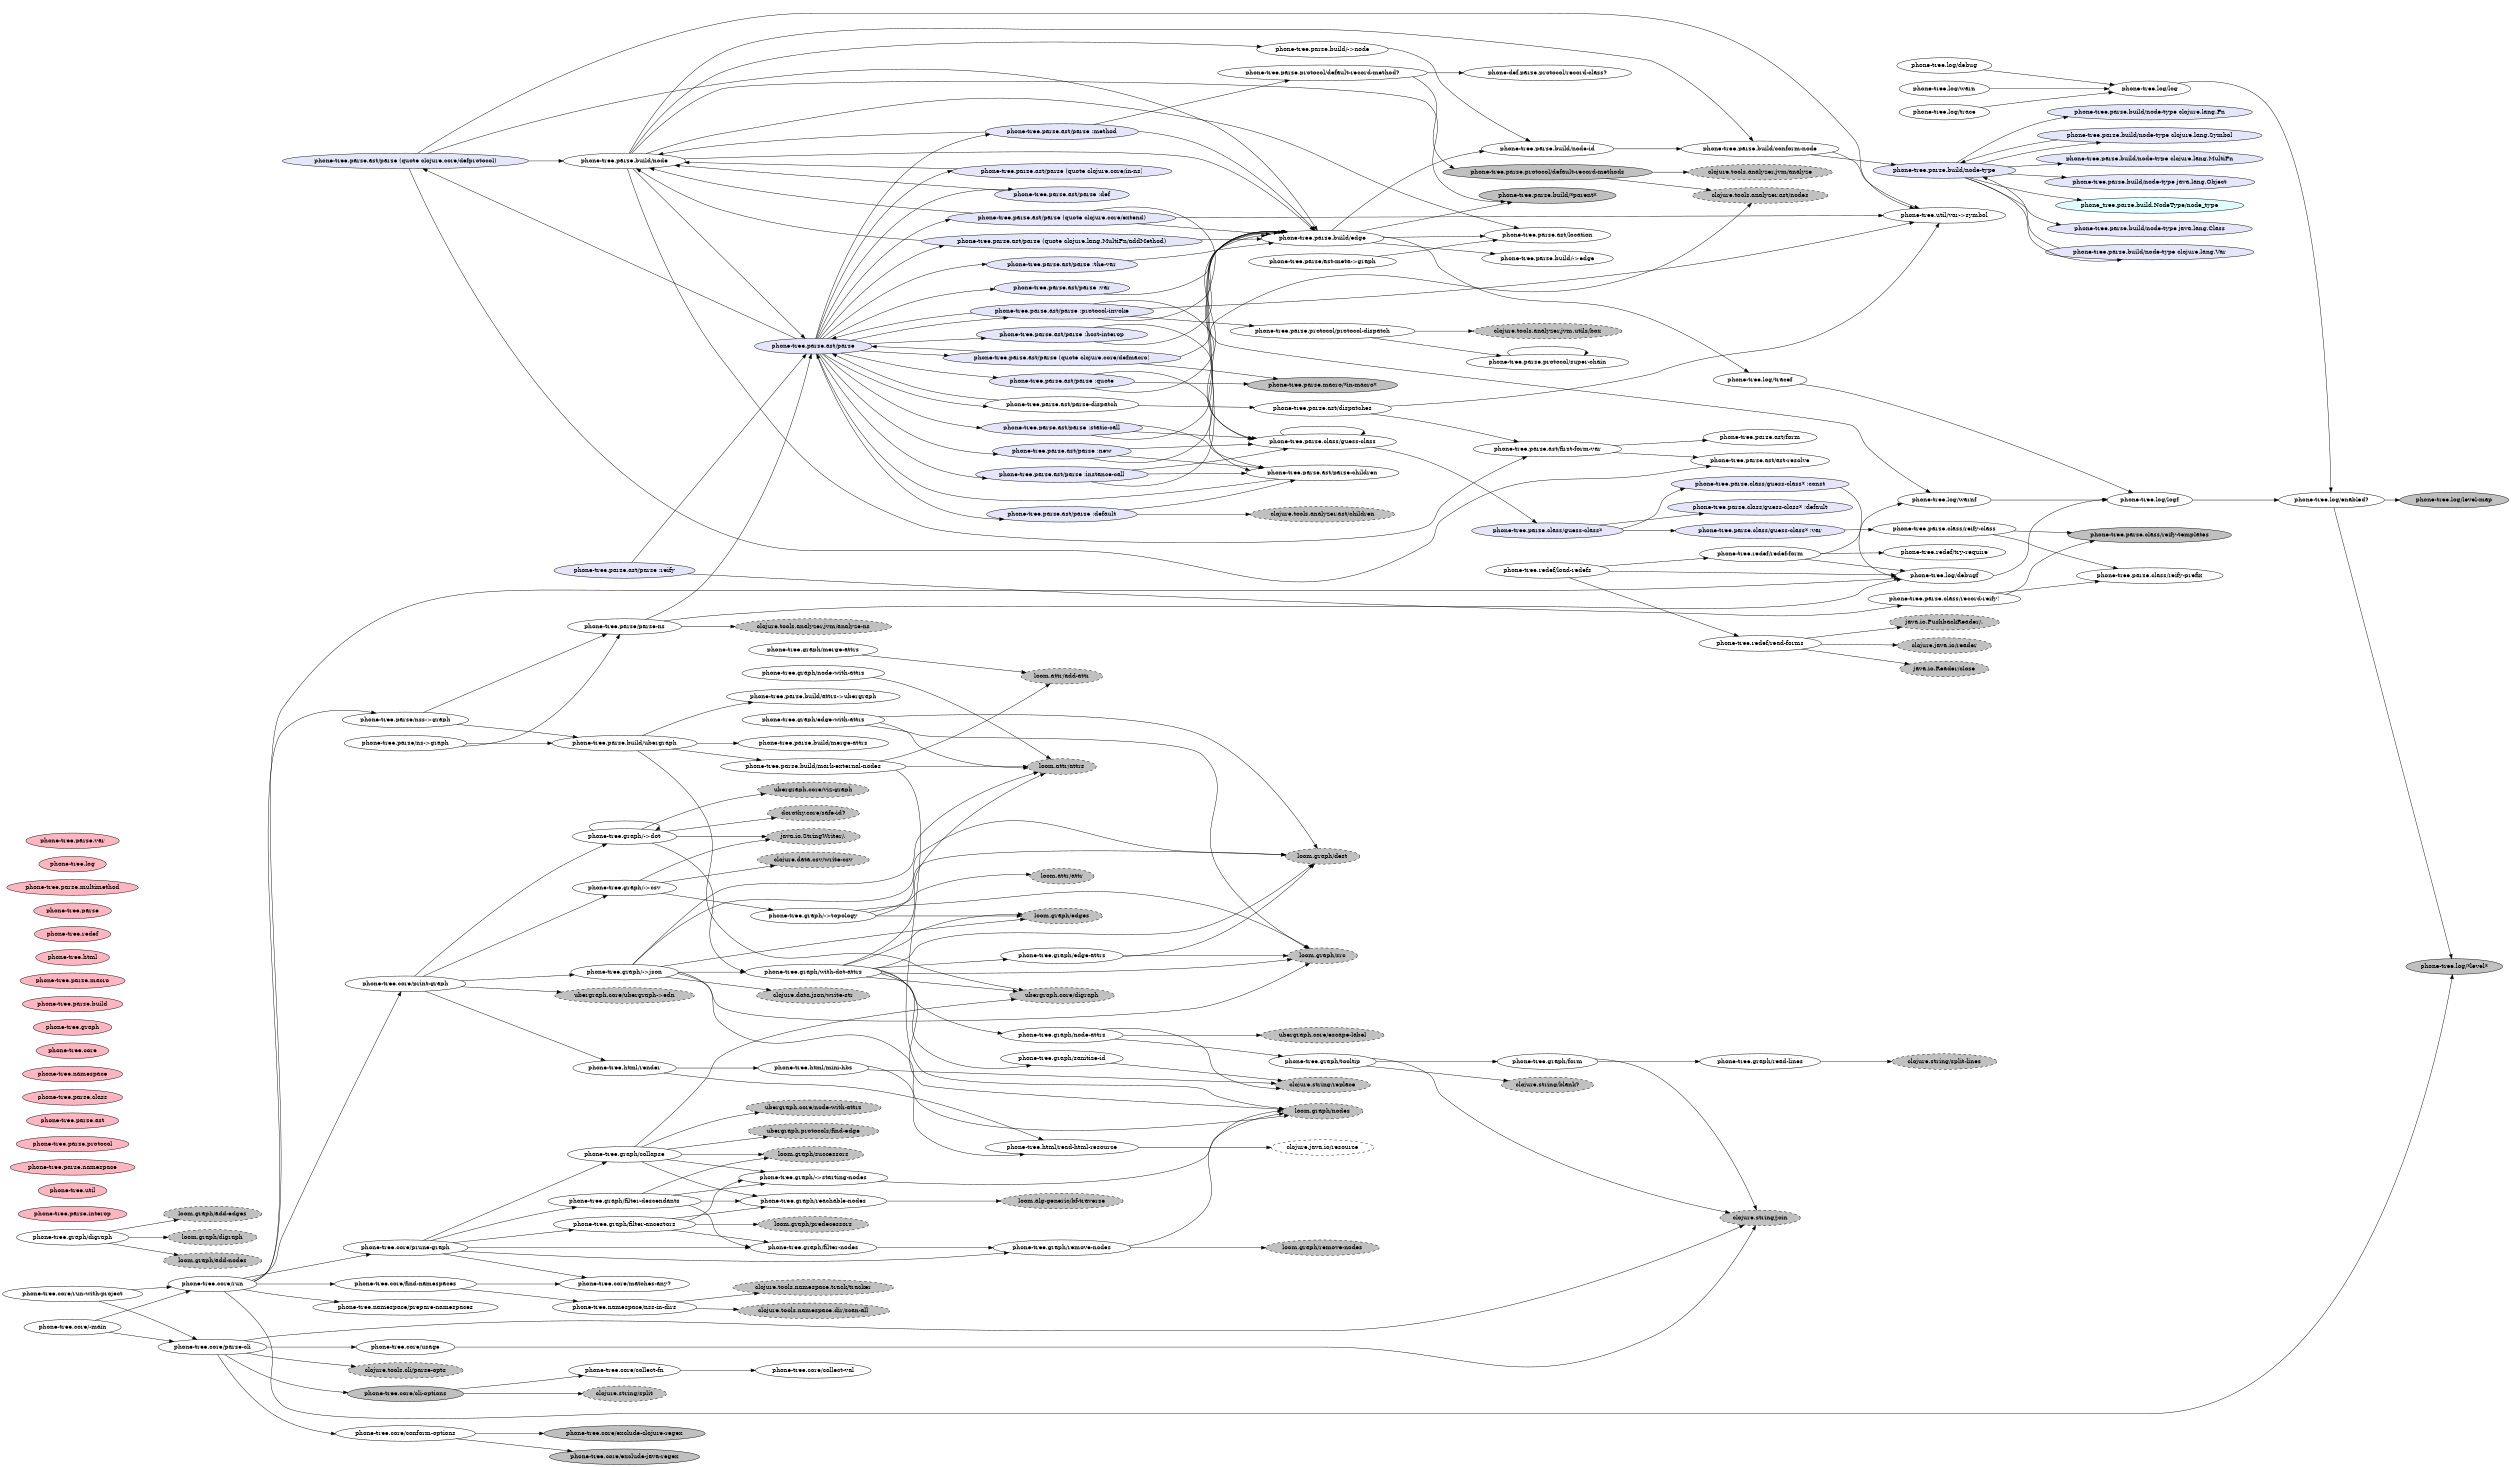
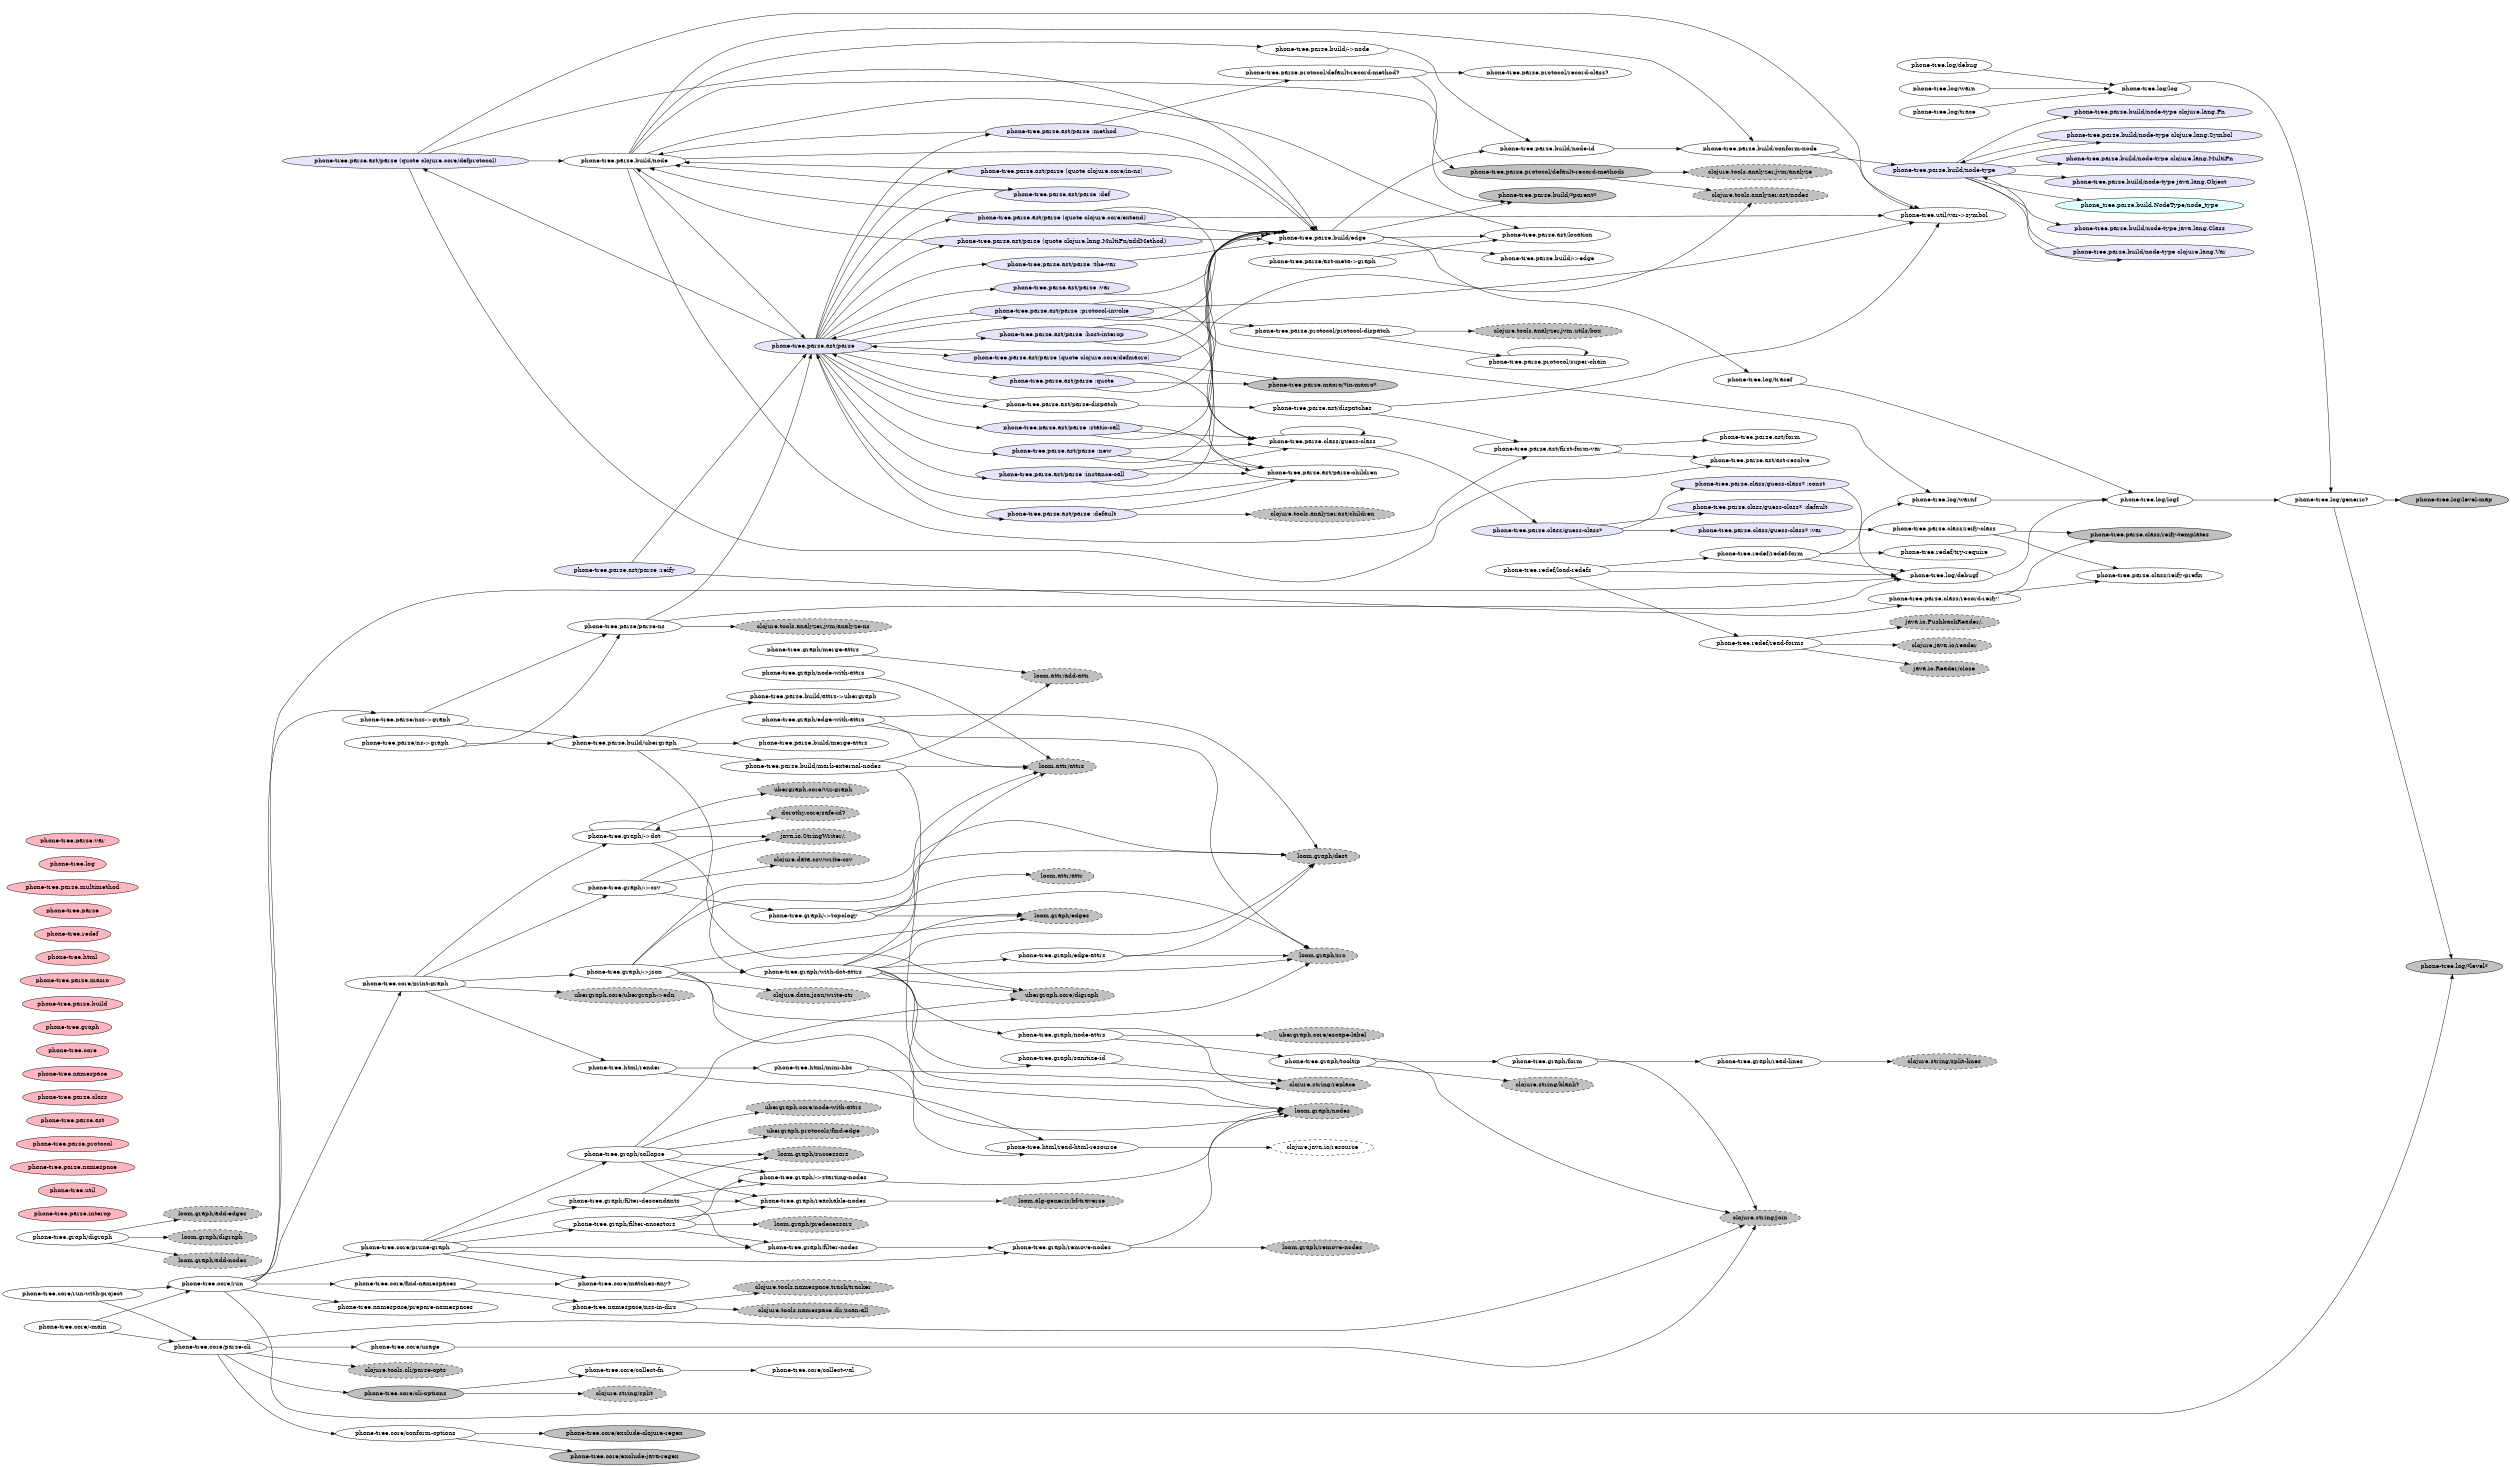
(1548, 73) -> (1548, 73)
(2332, 500) -> (2332, 500)
